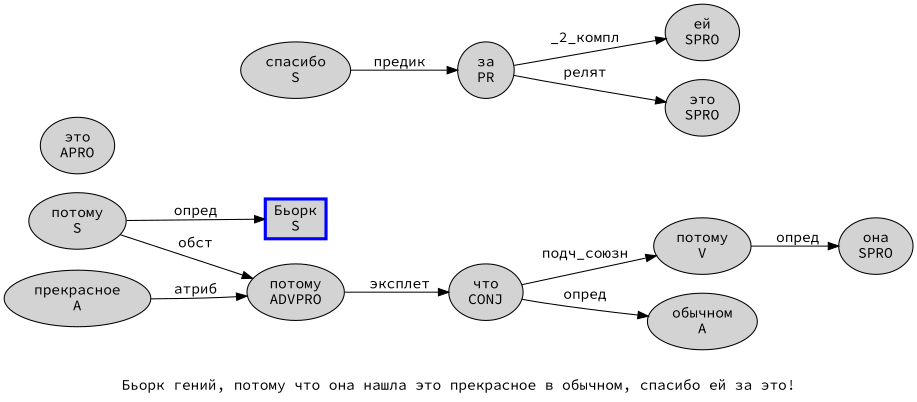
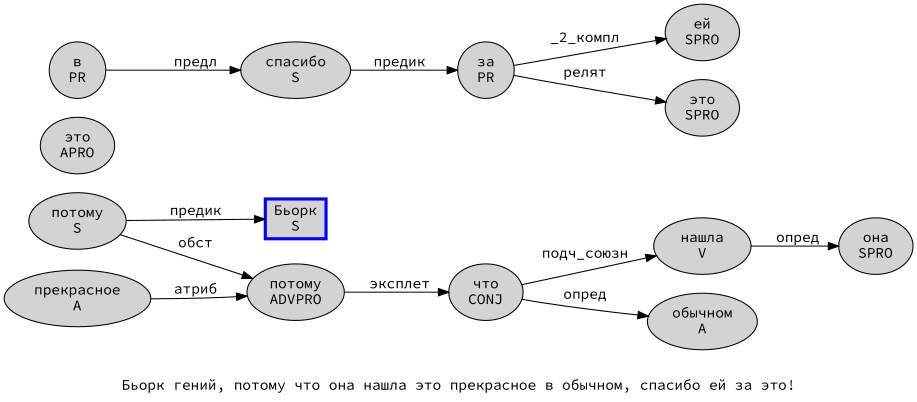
none -> (77, 70)
(196, 211) -> (196, 211)
(702, 246) -> (702, 246)
